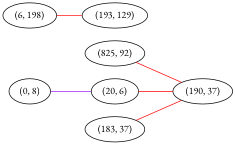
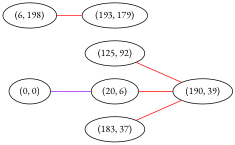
(115, 15) -> (115, 15)
(115, 53) -> (115, 53)
(30, 91) -> (30, 91)
(203, 91) -> (203, 91)
